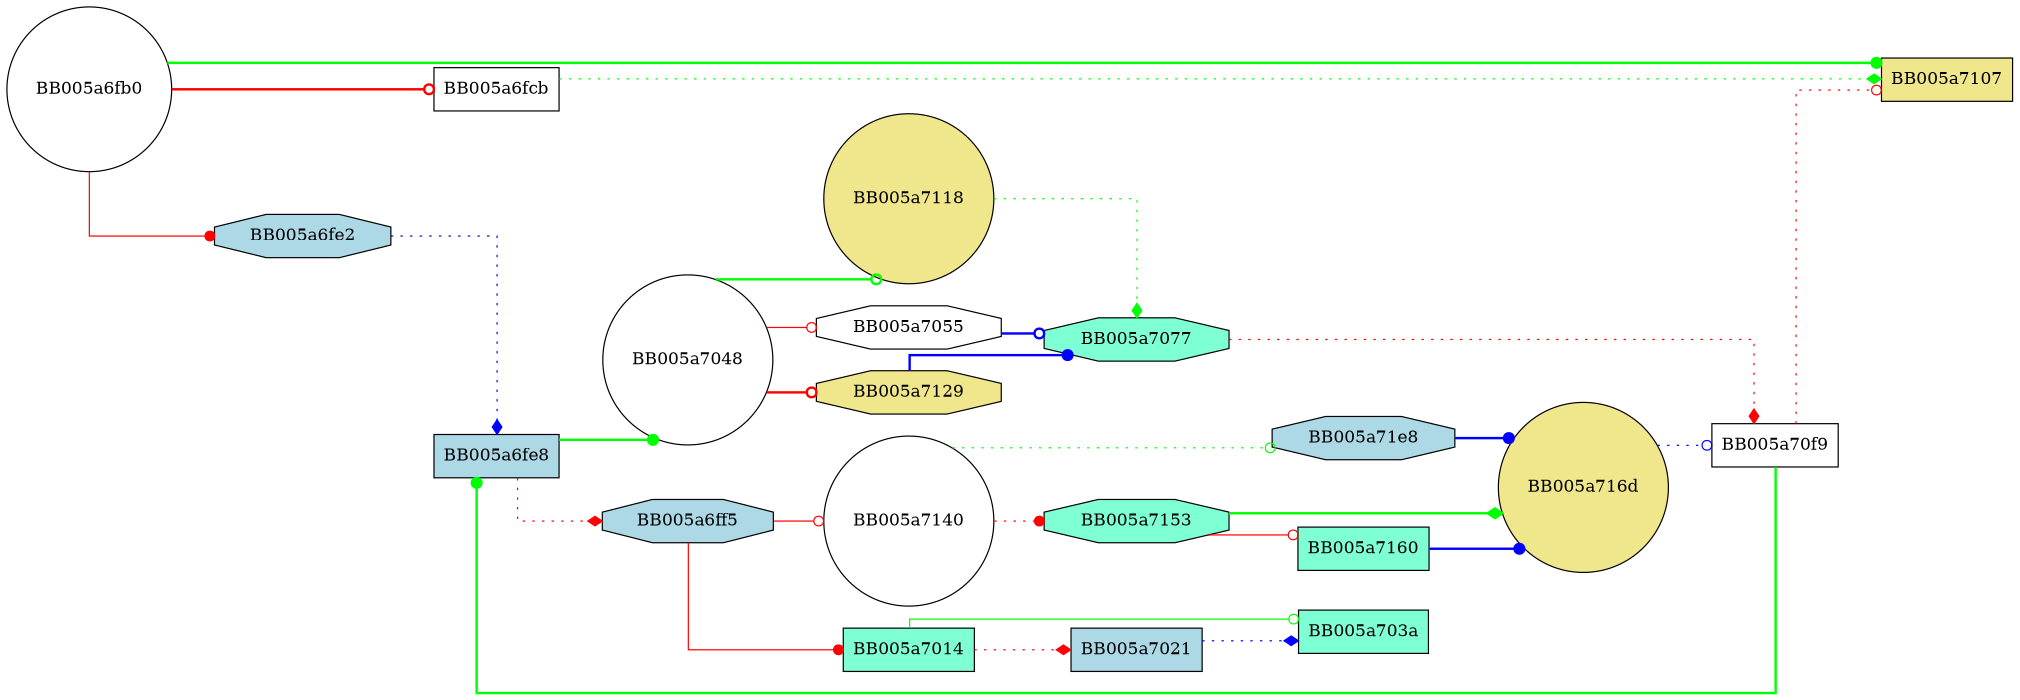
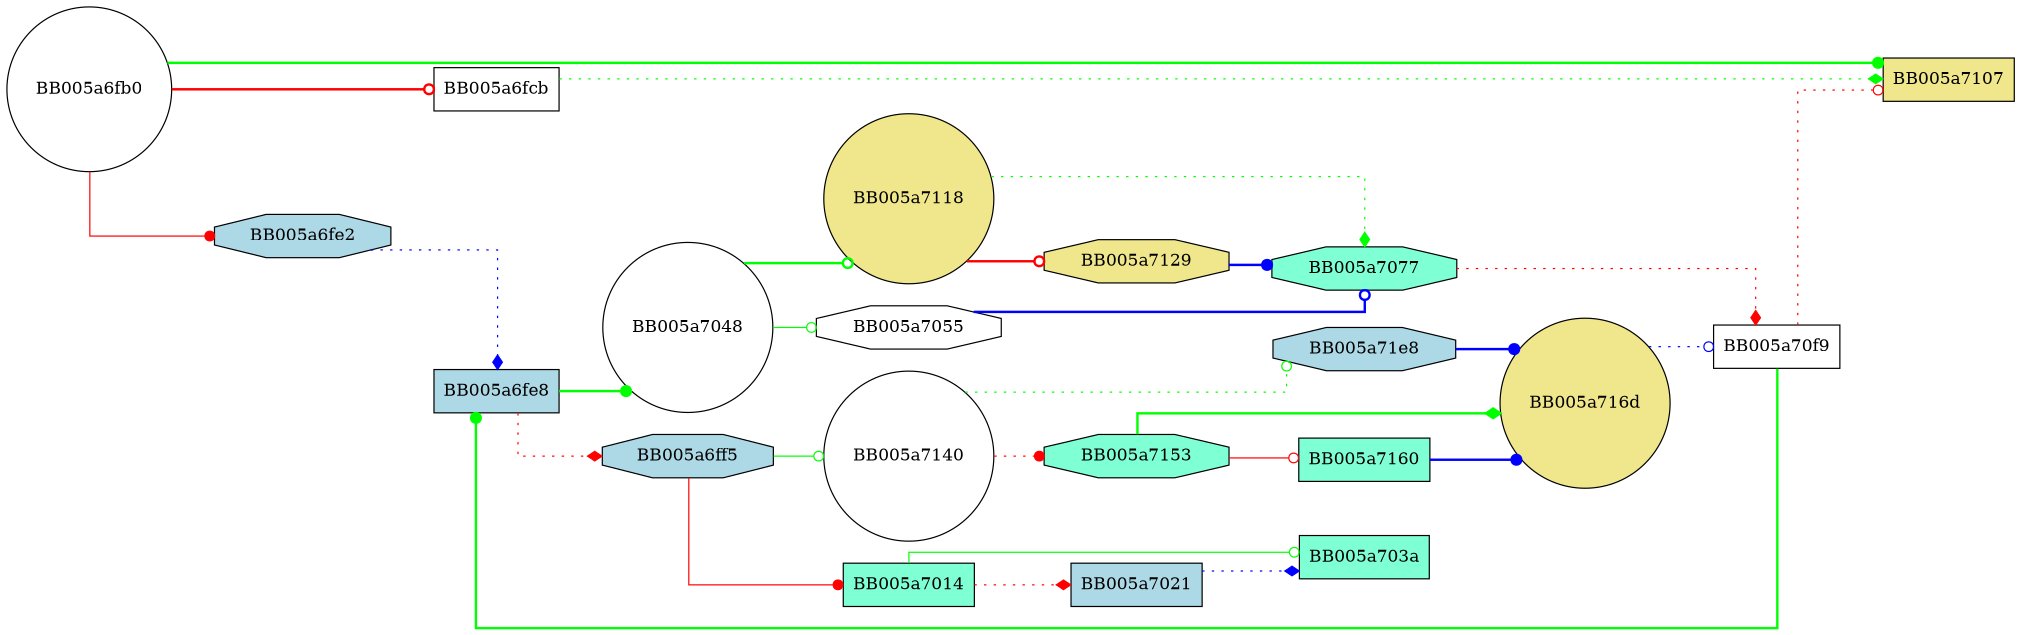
(787, 327) -> (790, 327)
(787, 392) -> (1001, 261)
(794, 521) -> (794, 456)
